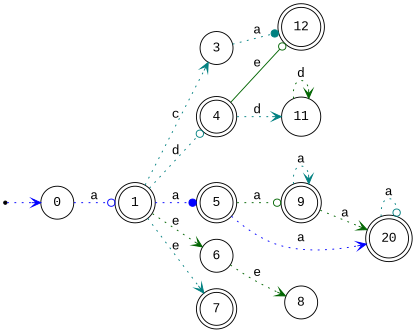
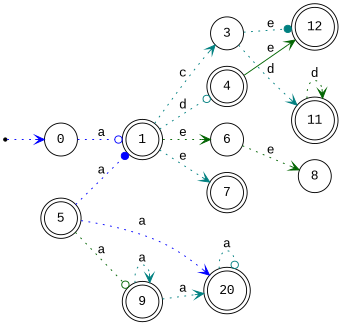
(257, 30) -> (271, 24)
(255, 76) -> (266, 60)
(255, 117) -> (263, 73)
(301, 117) -> (315, 120)
(172, 203) -> (99, 182)
(339, 218) -> (179, 297)
